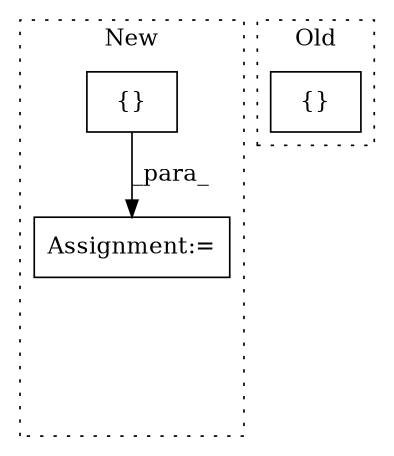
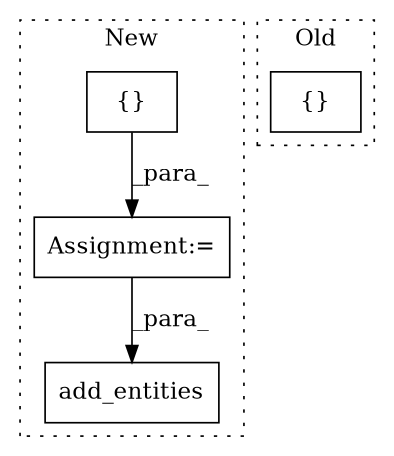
none -> (132, 393)
